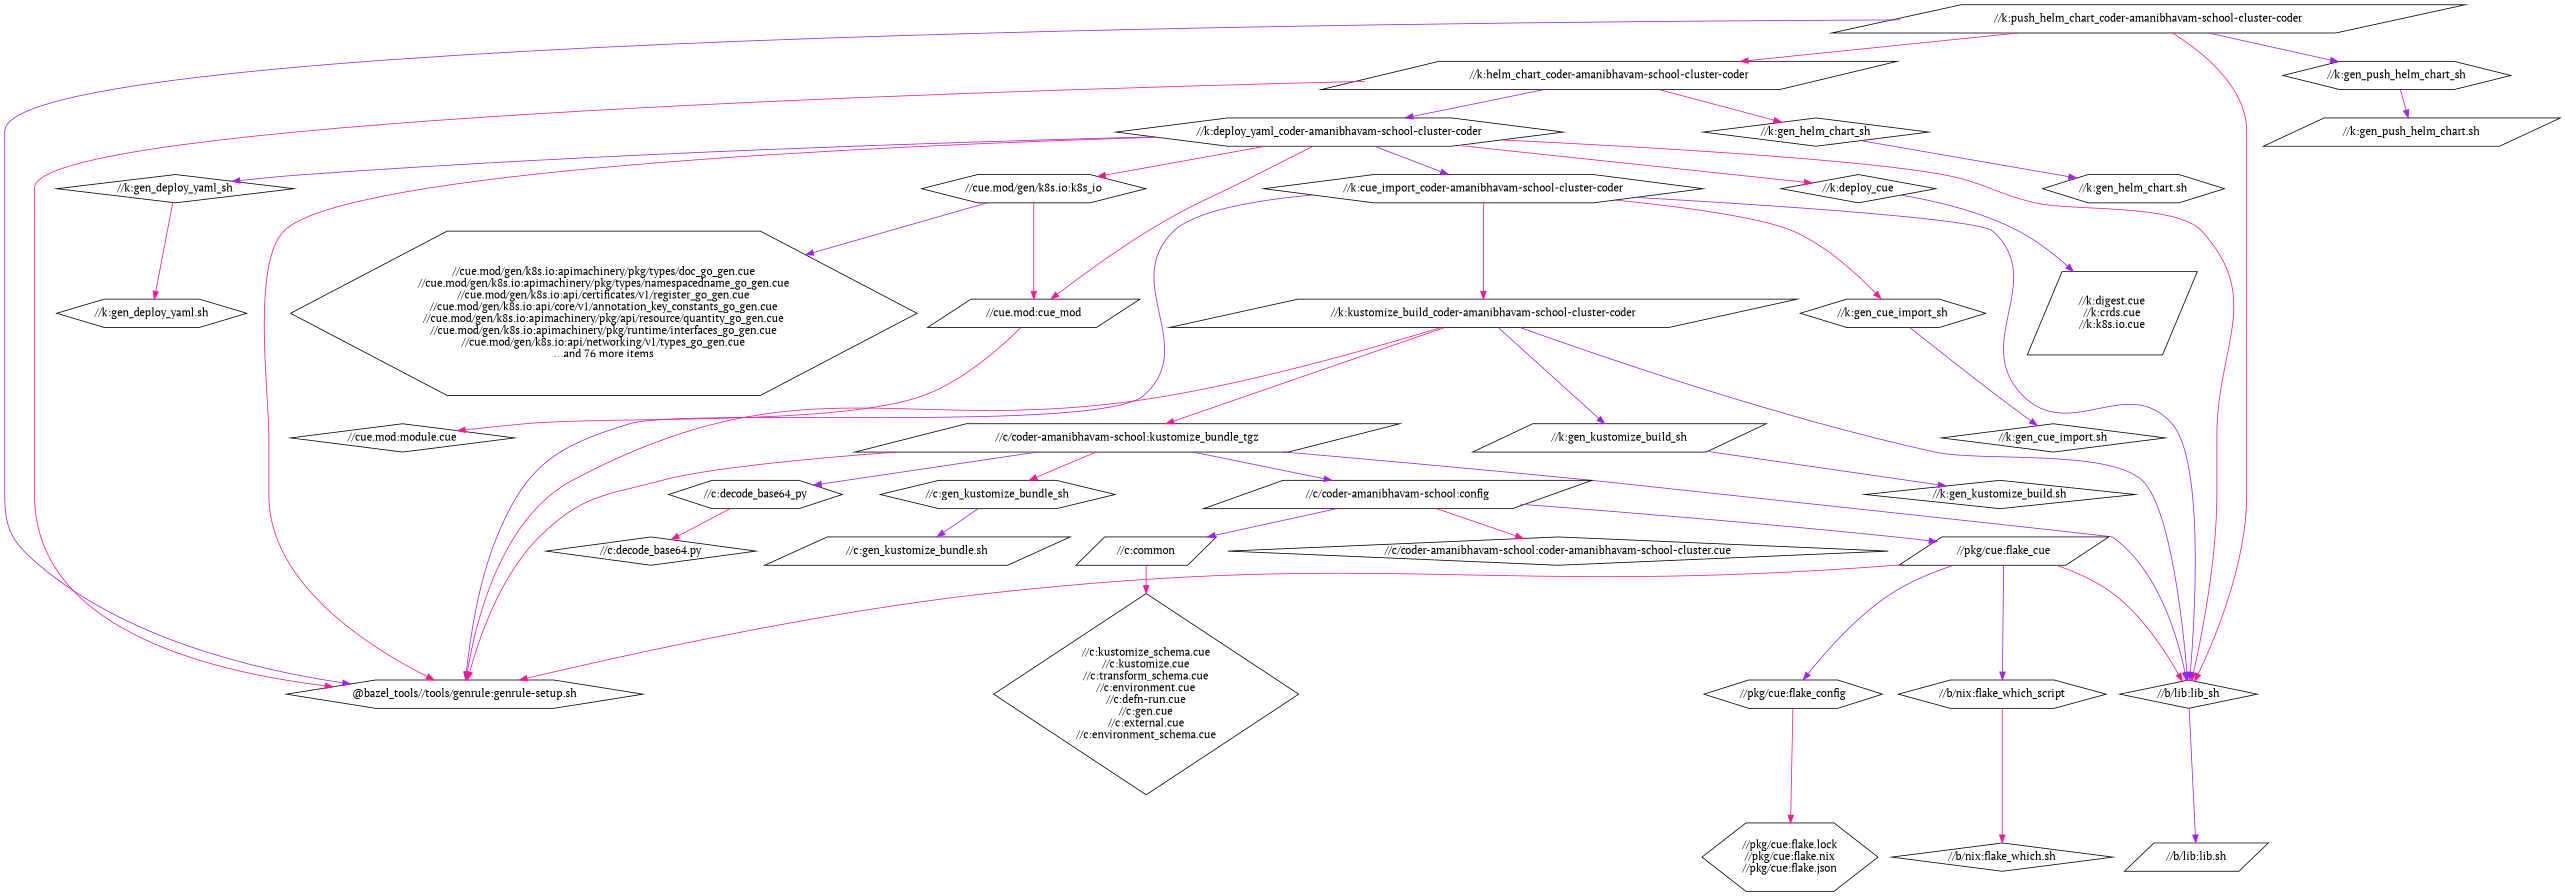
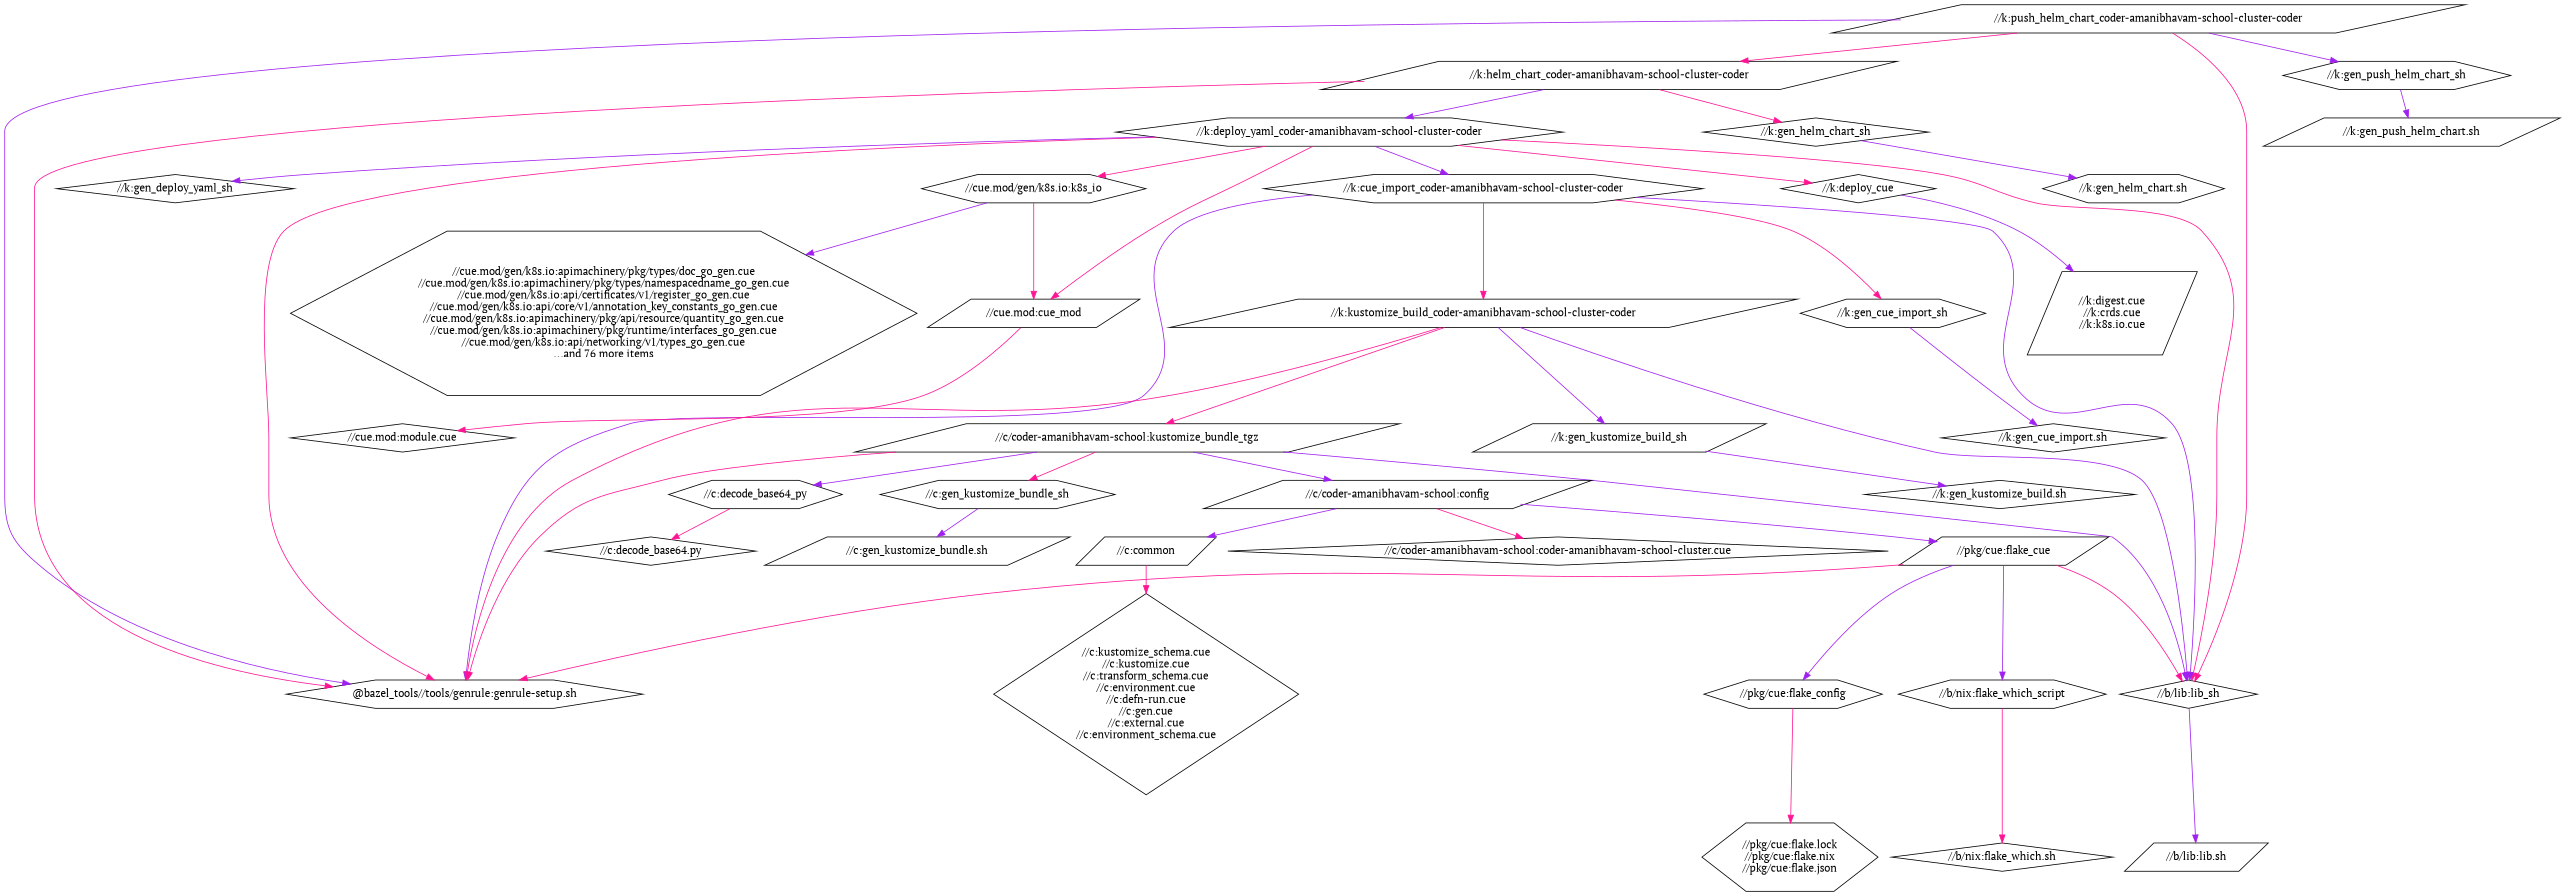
(152, 313) -> none
